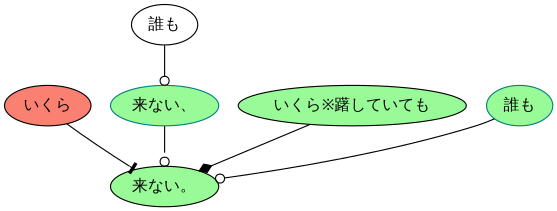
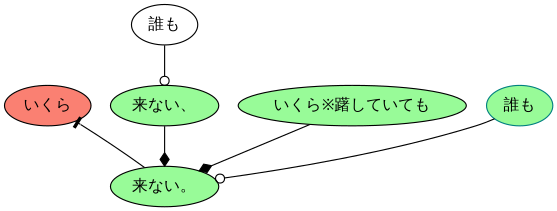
(165, 106) -> (165, 106)
(165, 139) -> (165, 139)
(98, 146) -> (113, 146)
